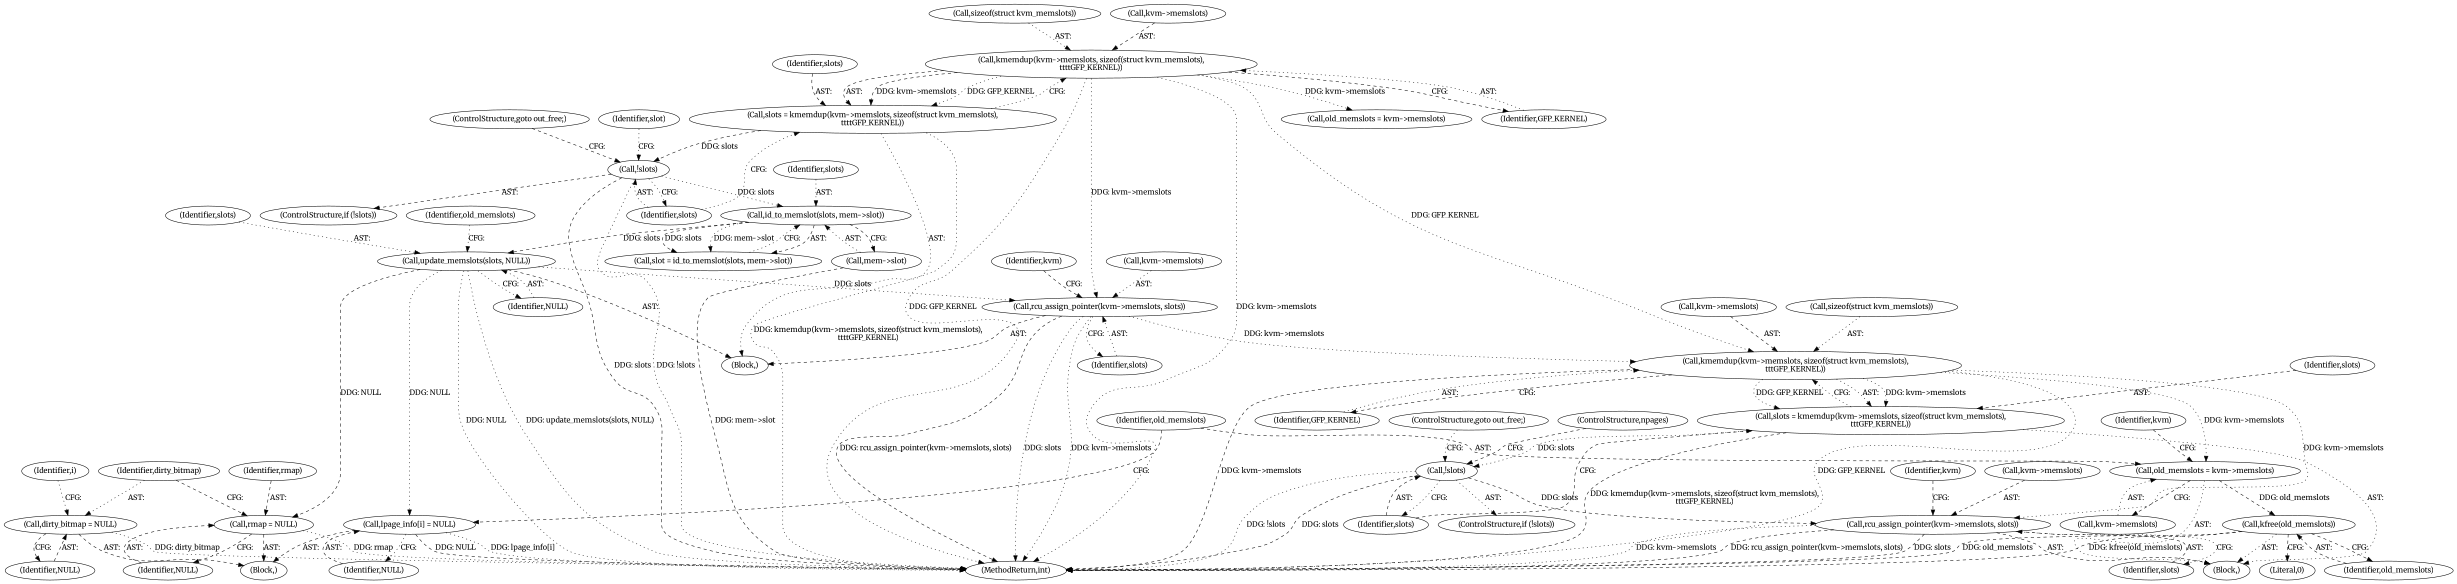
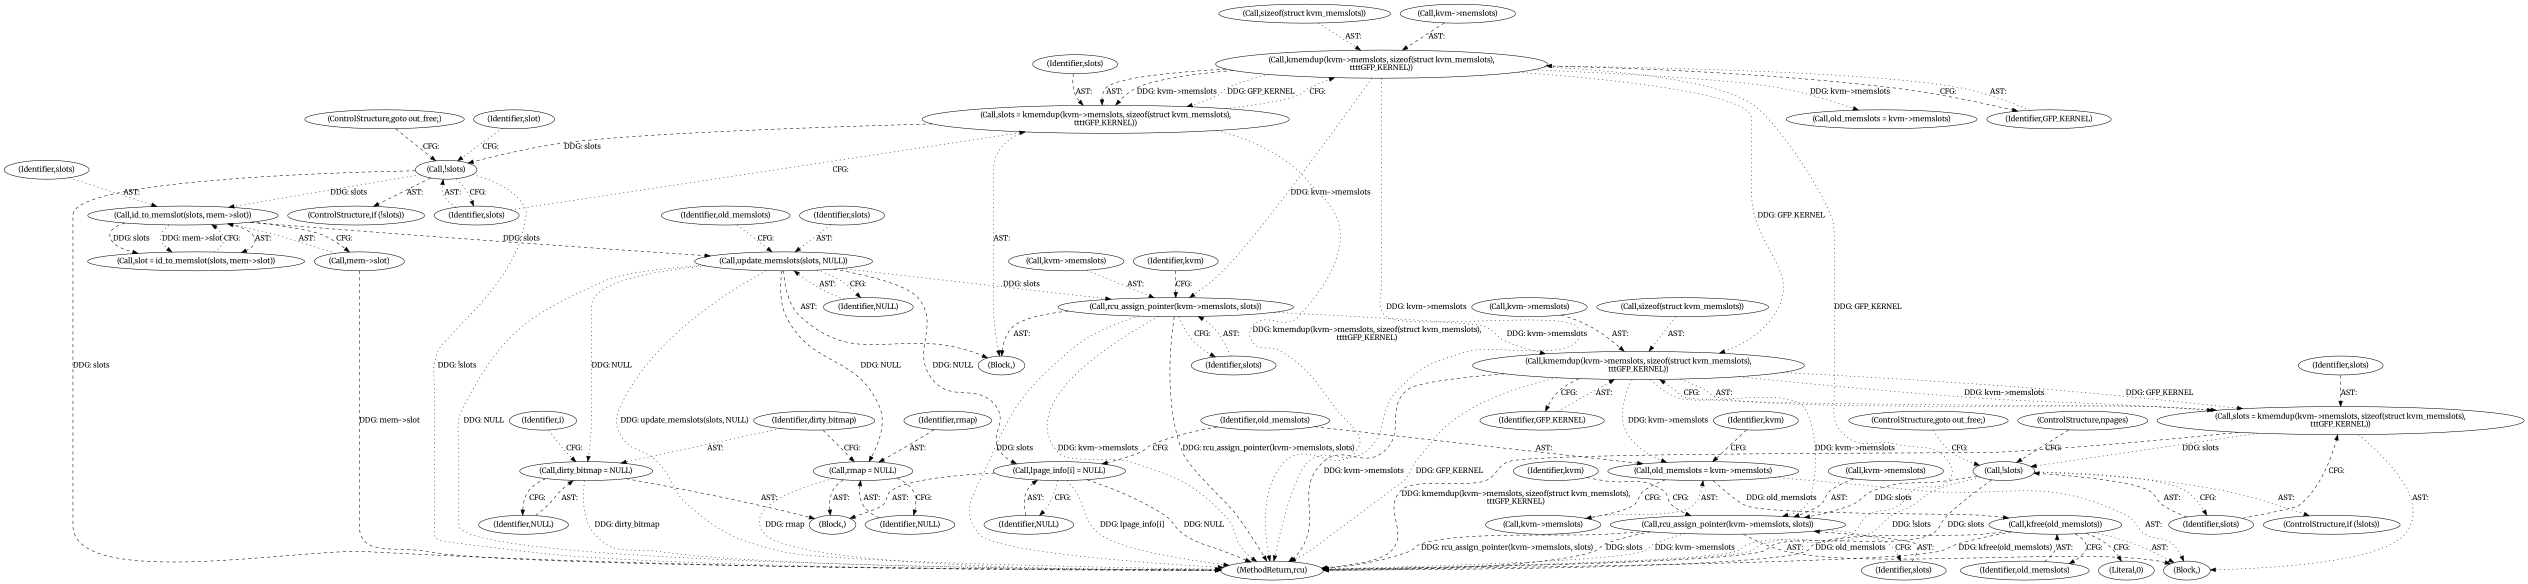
none -> (591, 318)
(410, 383) -> (924, 361)
(1016, 571) -> (1272, 571)
